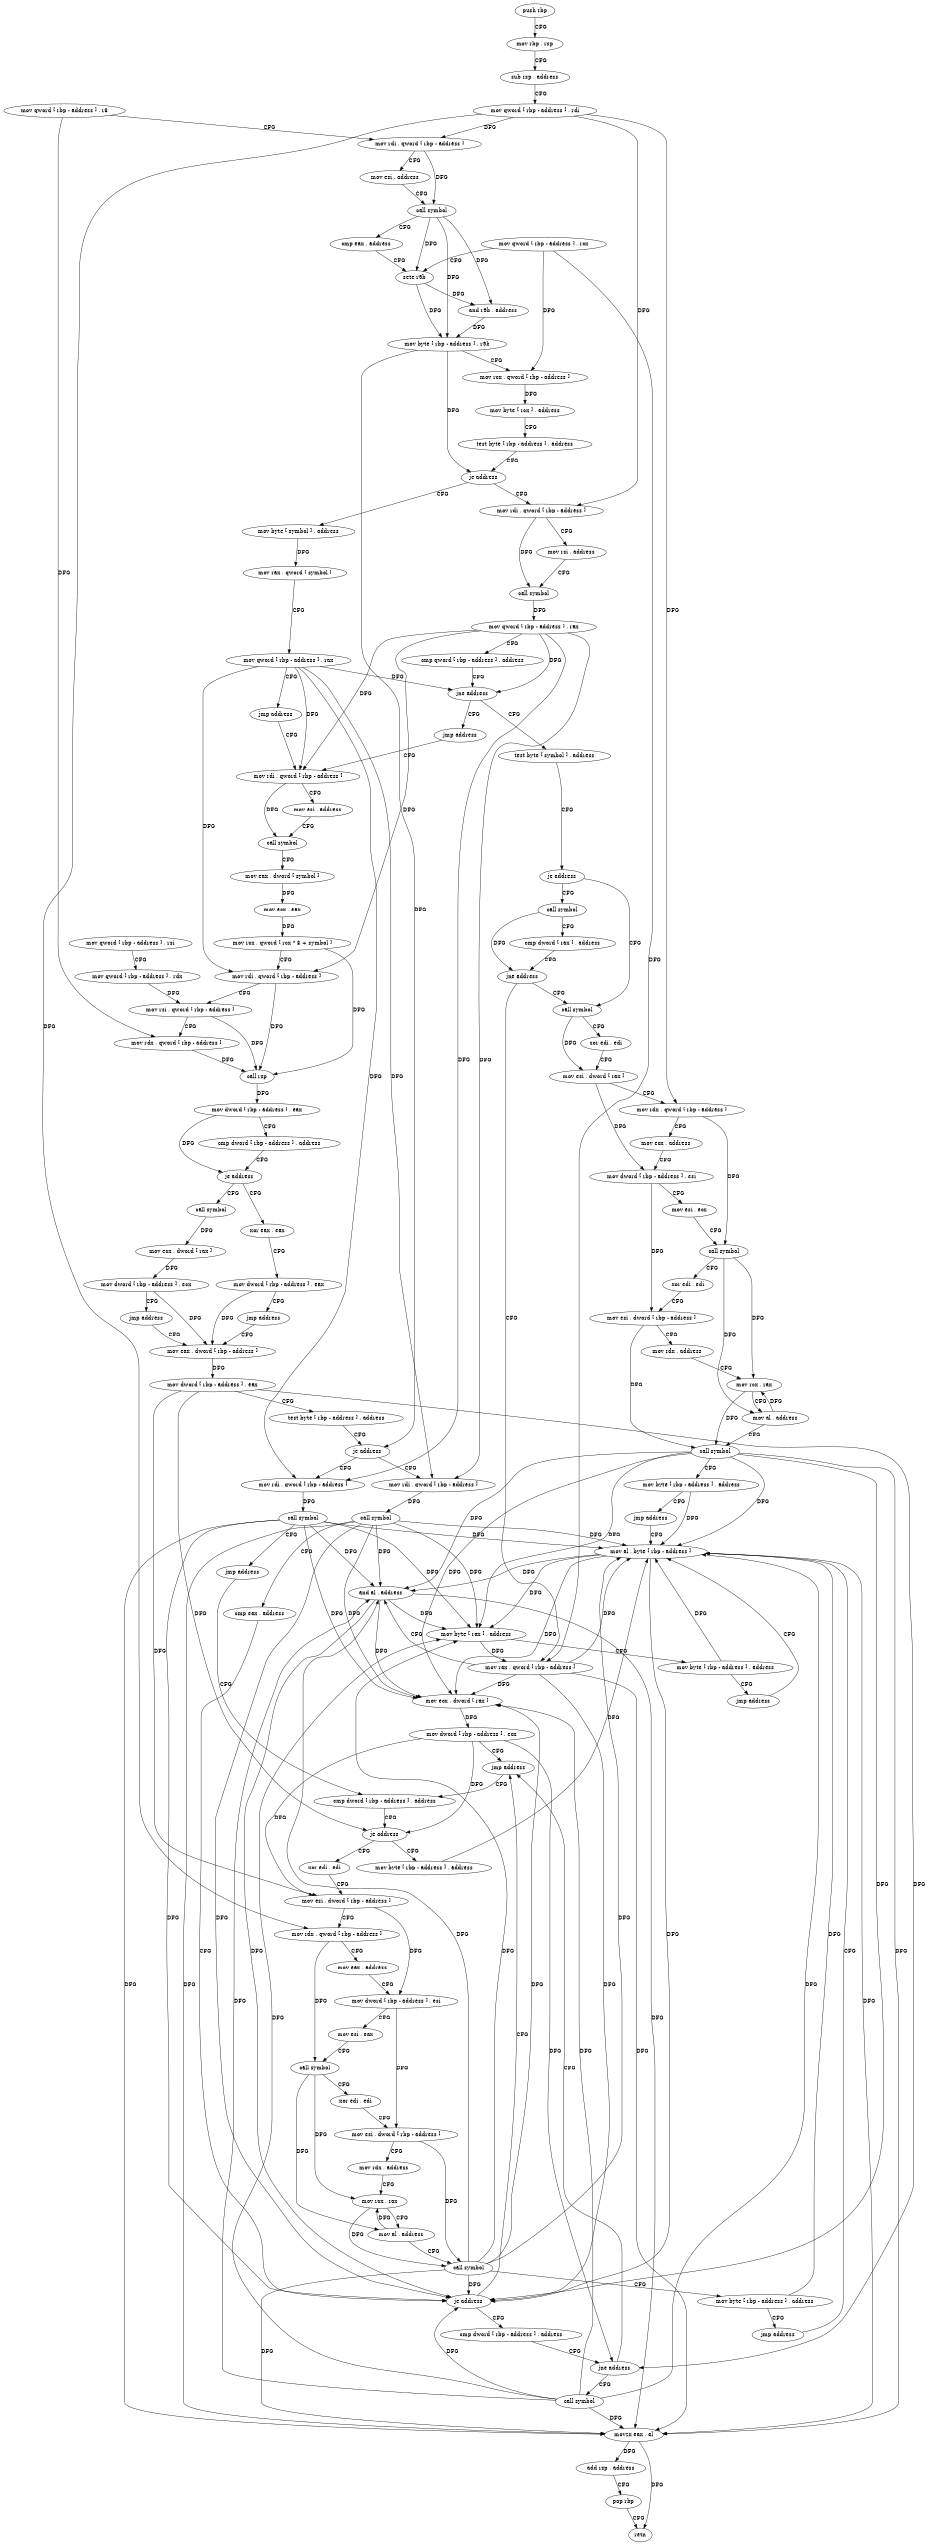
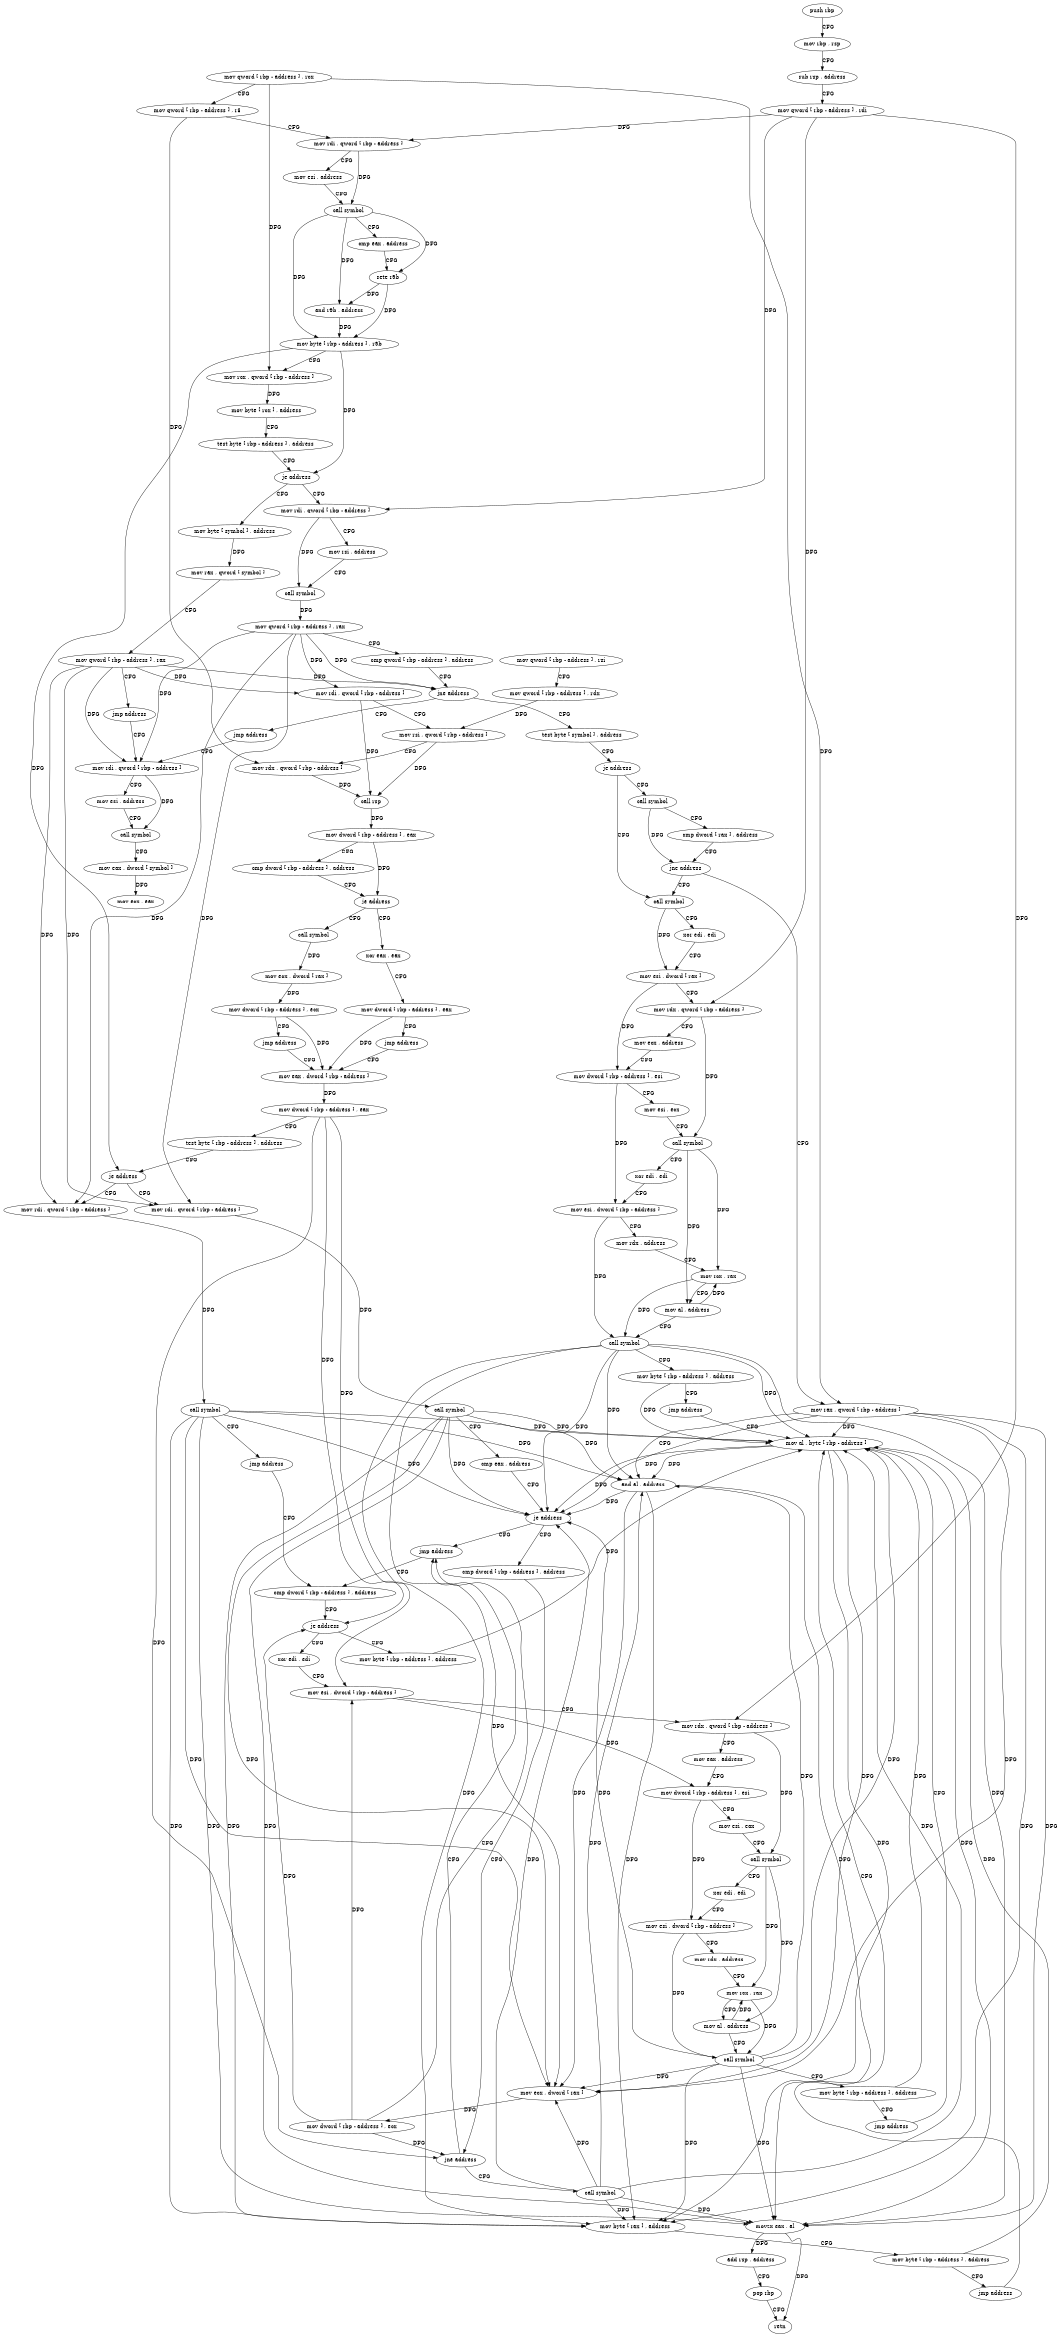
(459, 255) -> (235, 93)
(282, 943) -> none
(490, 1653) -> (1019, 1894)
